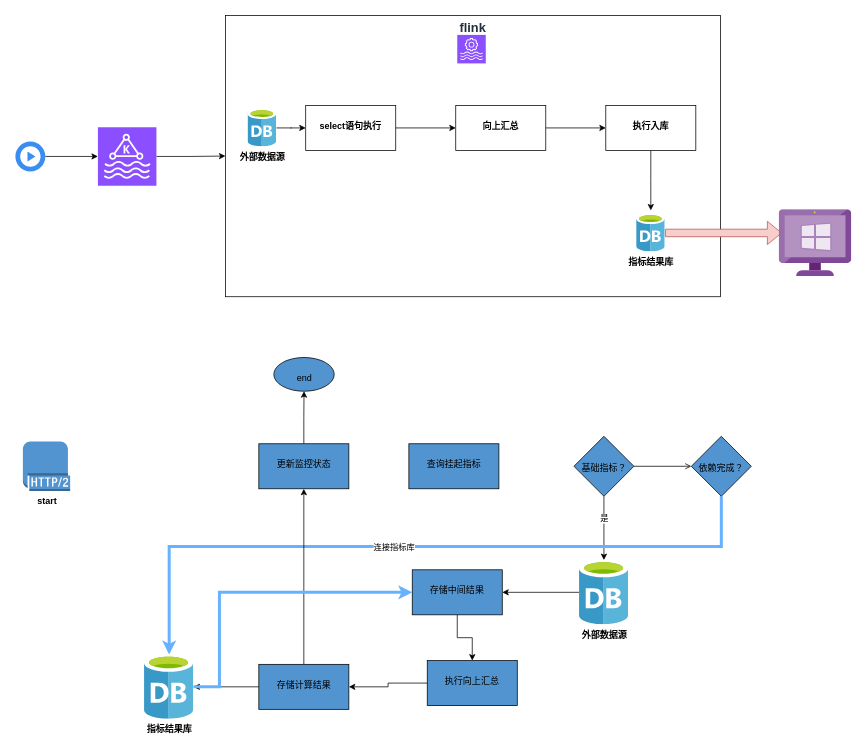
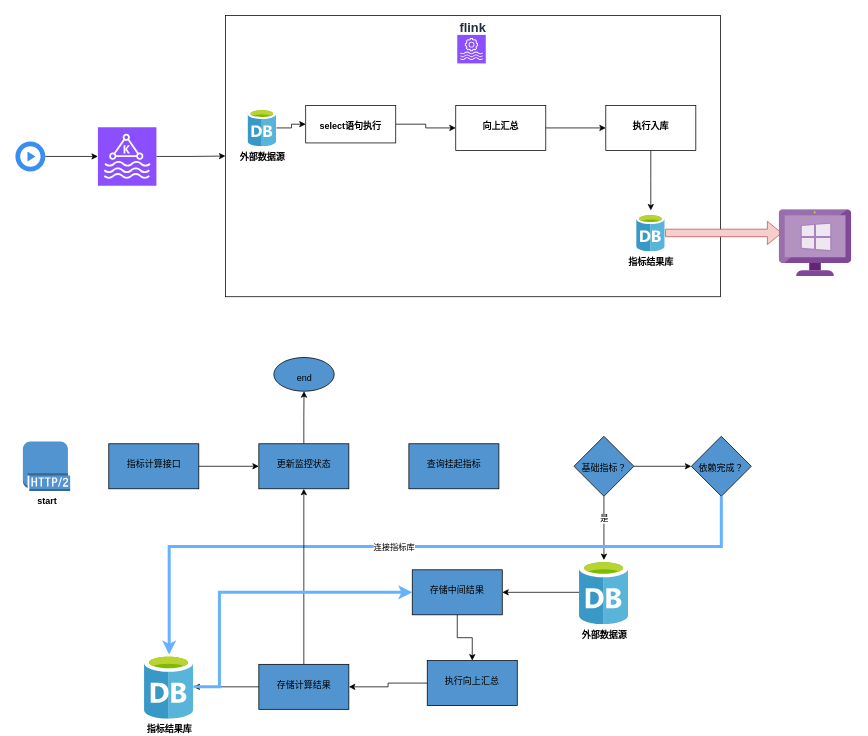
(351, 128) -> (351, 124)
none -> (154, 466)
none -> (226, 466)
(686, 466) -> (684, 466)
